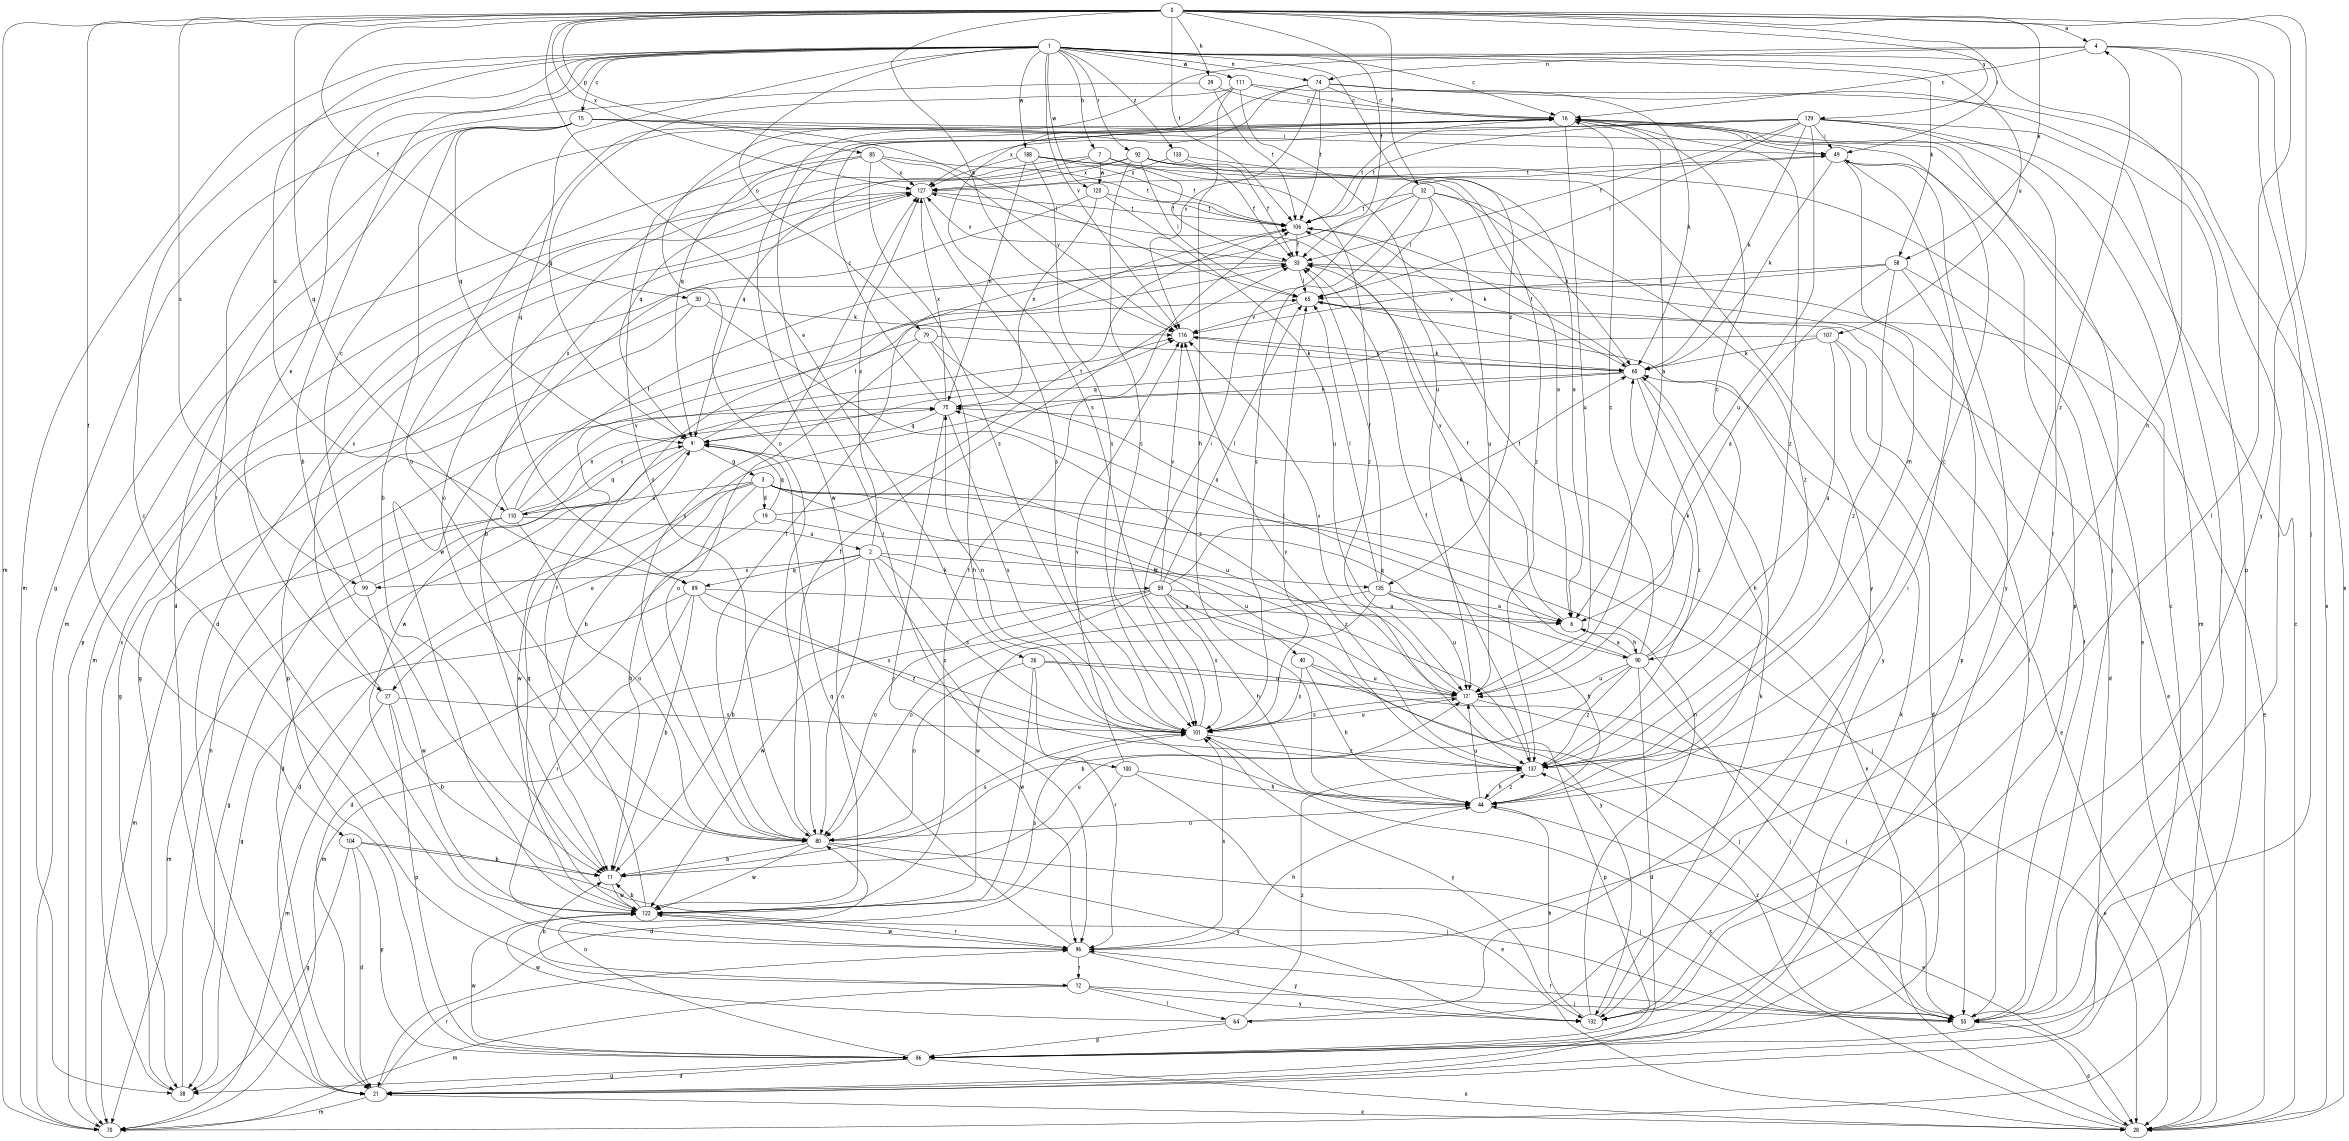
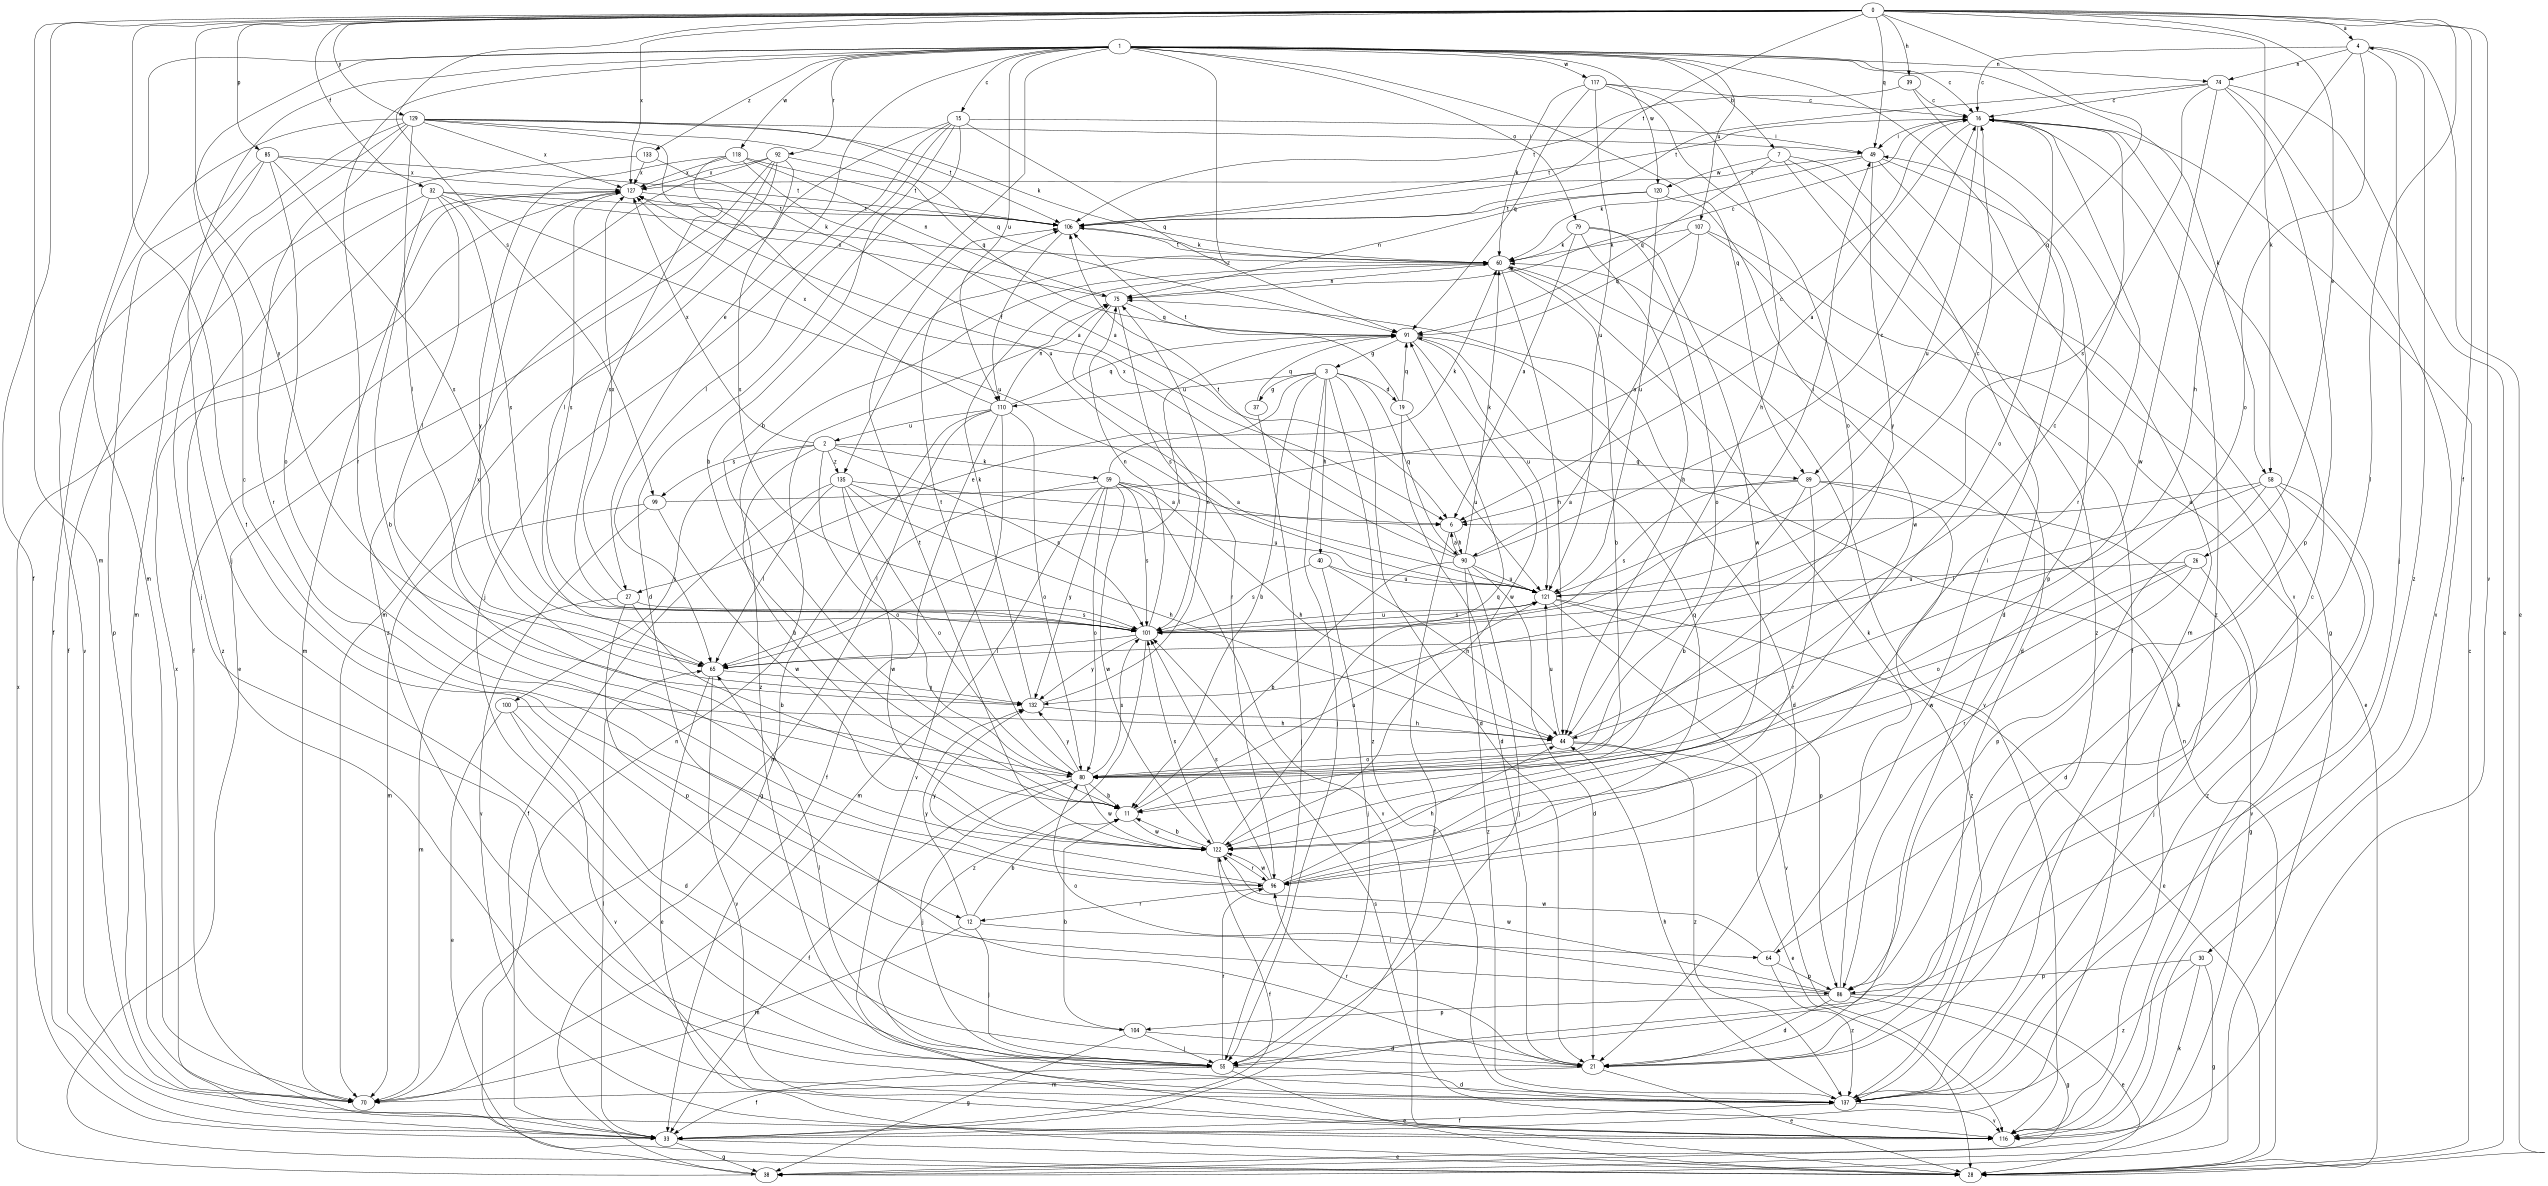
(1240, 83) -> (1595, 83)
(1997, 83) -> (1884, 83)
(1028, 155) -> (737, 155)
(1297, 244) -> (1005, 306)
(750, 368) -> (611, 684)
none -> (1256, 408)
(1758, 896) -> (1462, 1085)
(519, 1053) -> (1489, 1007)
